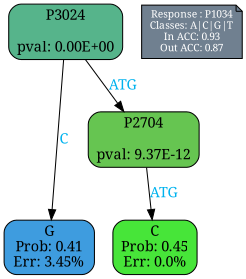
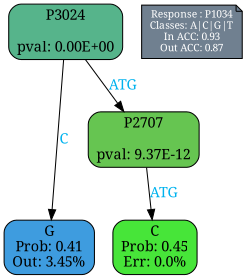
(144, 140) -> (144, 140)
(49, 247) -> (49, 247)
